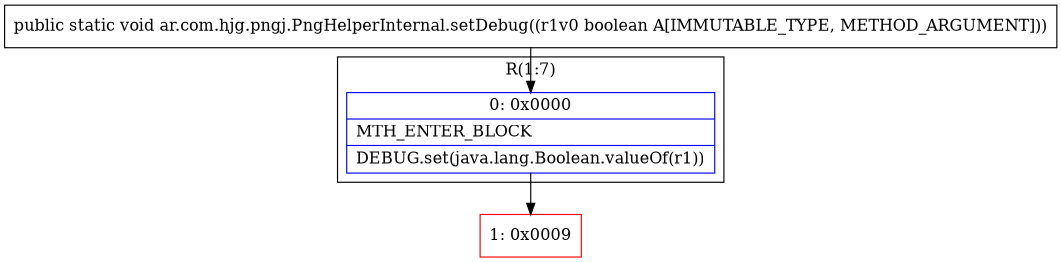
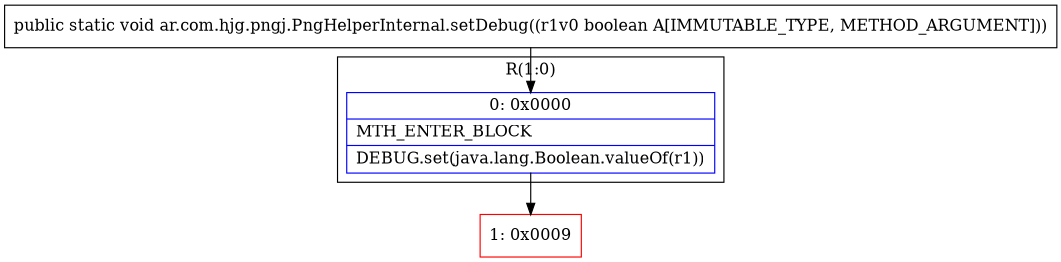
(531, 70) -> (531, 70)
